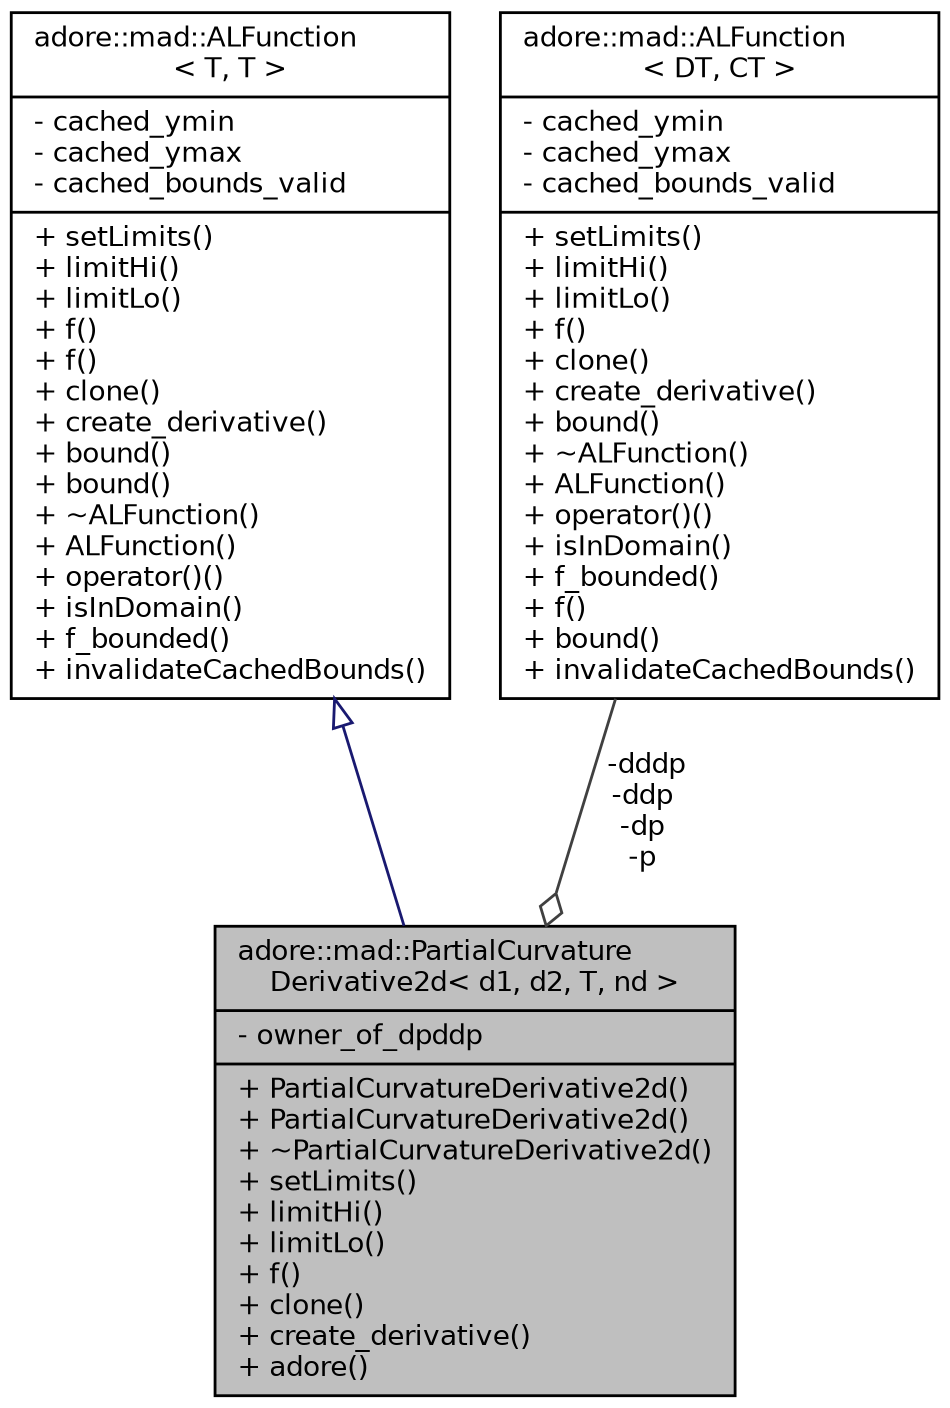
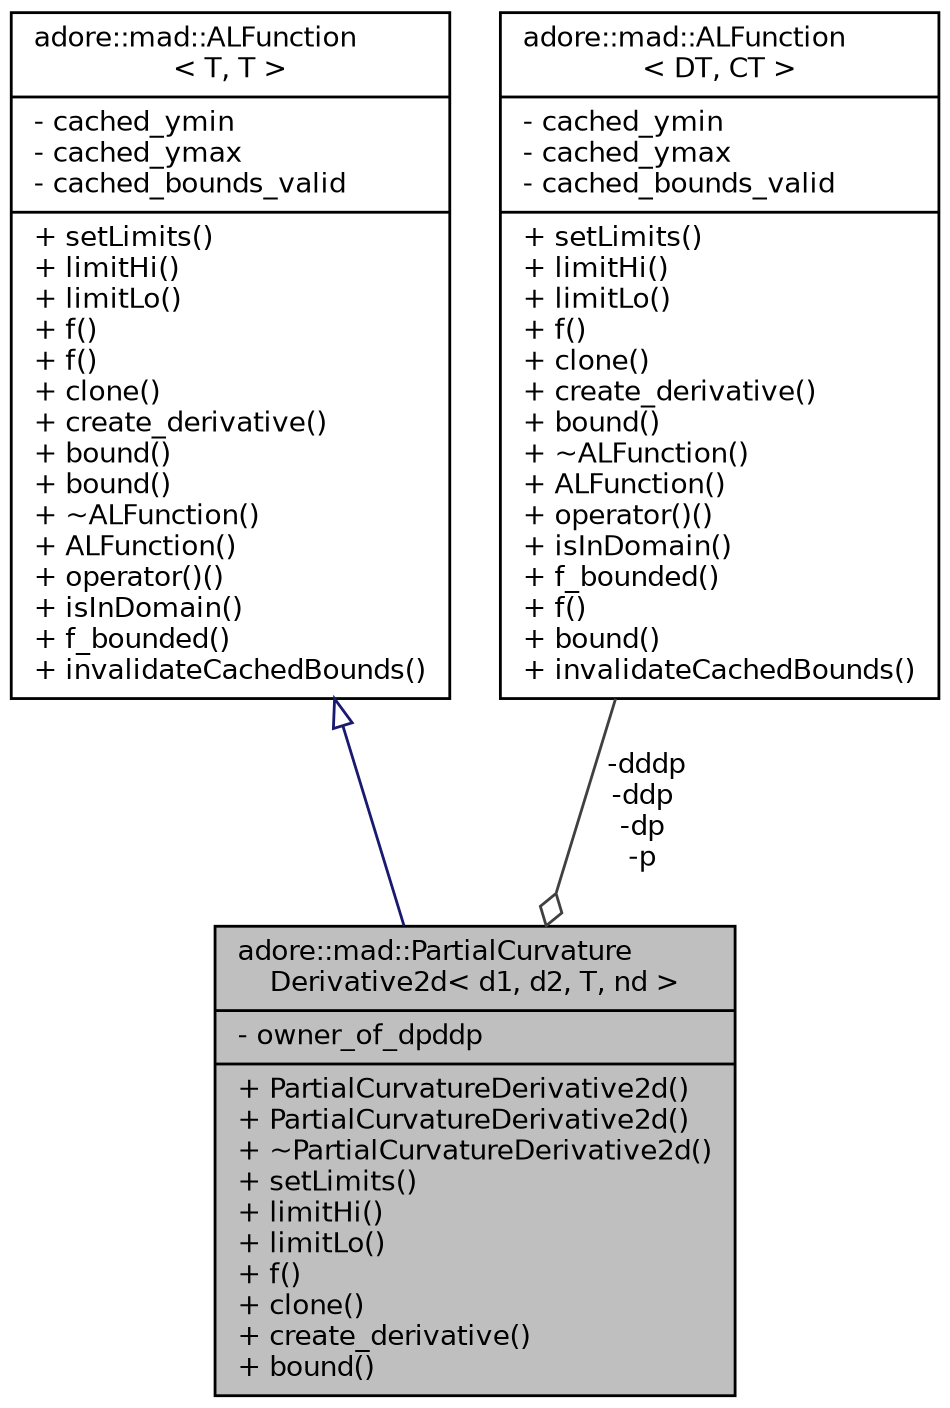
(304, 1368) -> (306, 1368)
